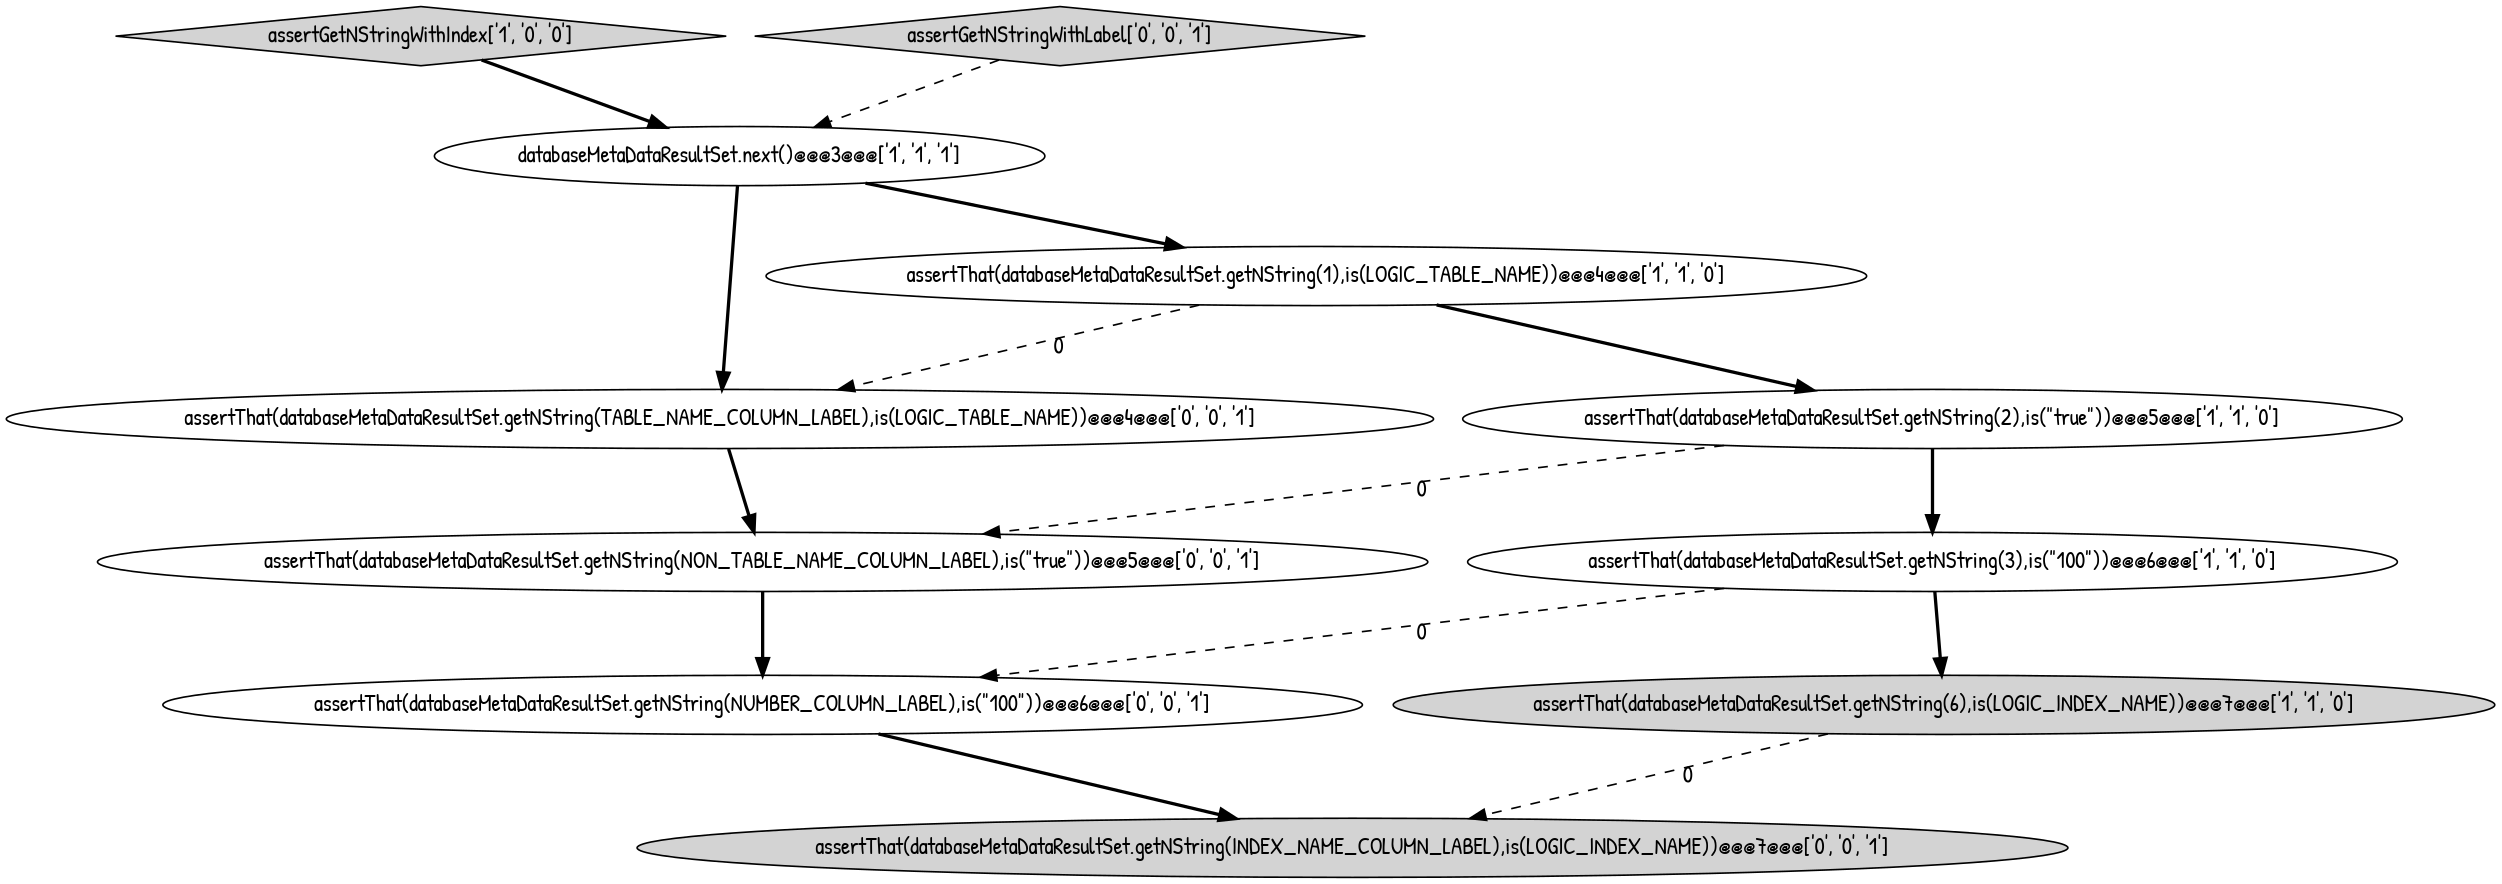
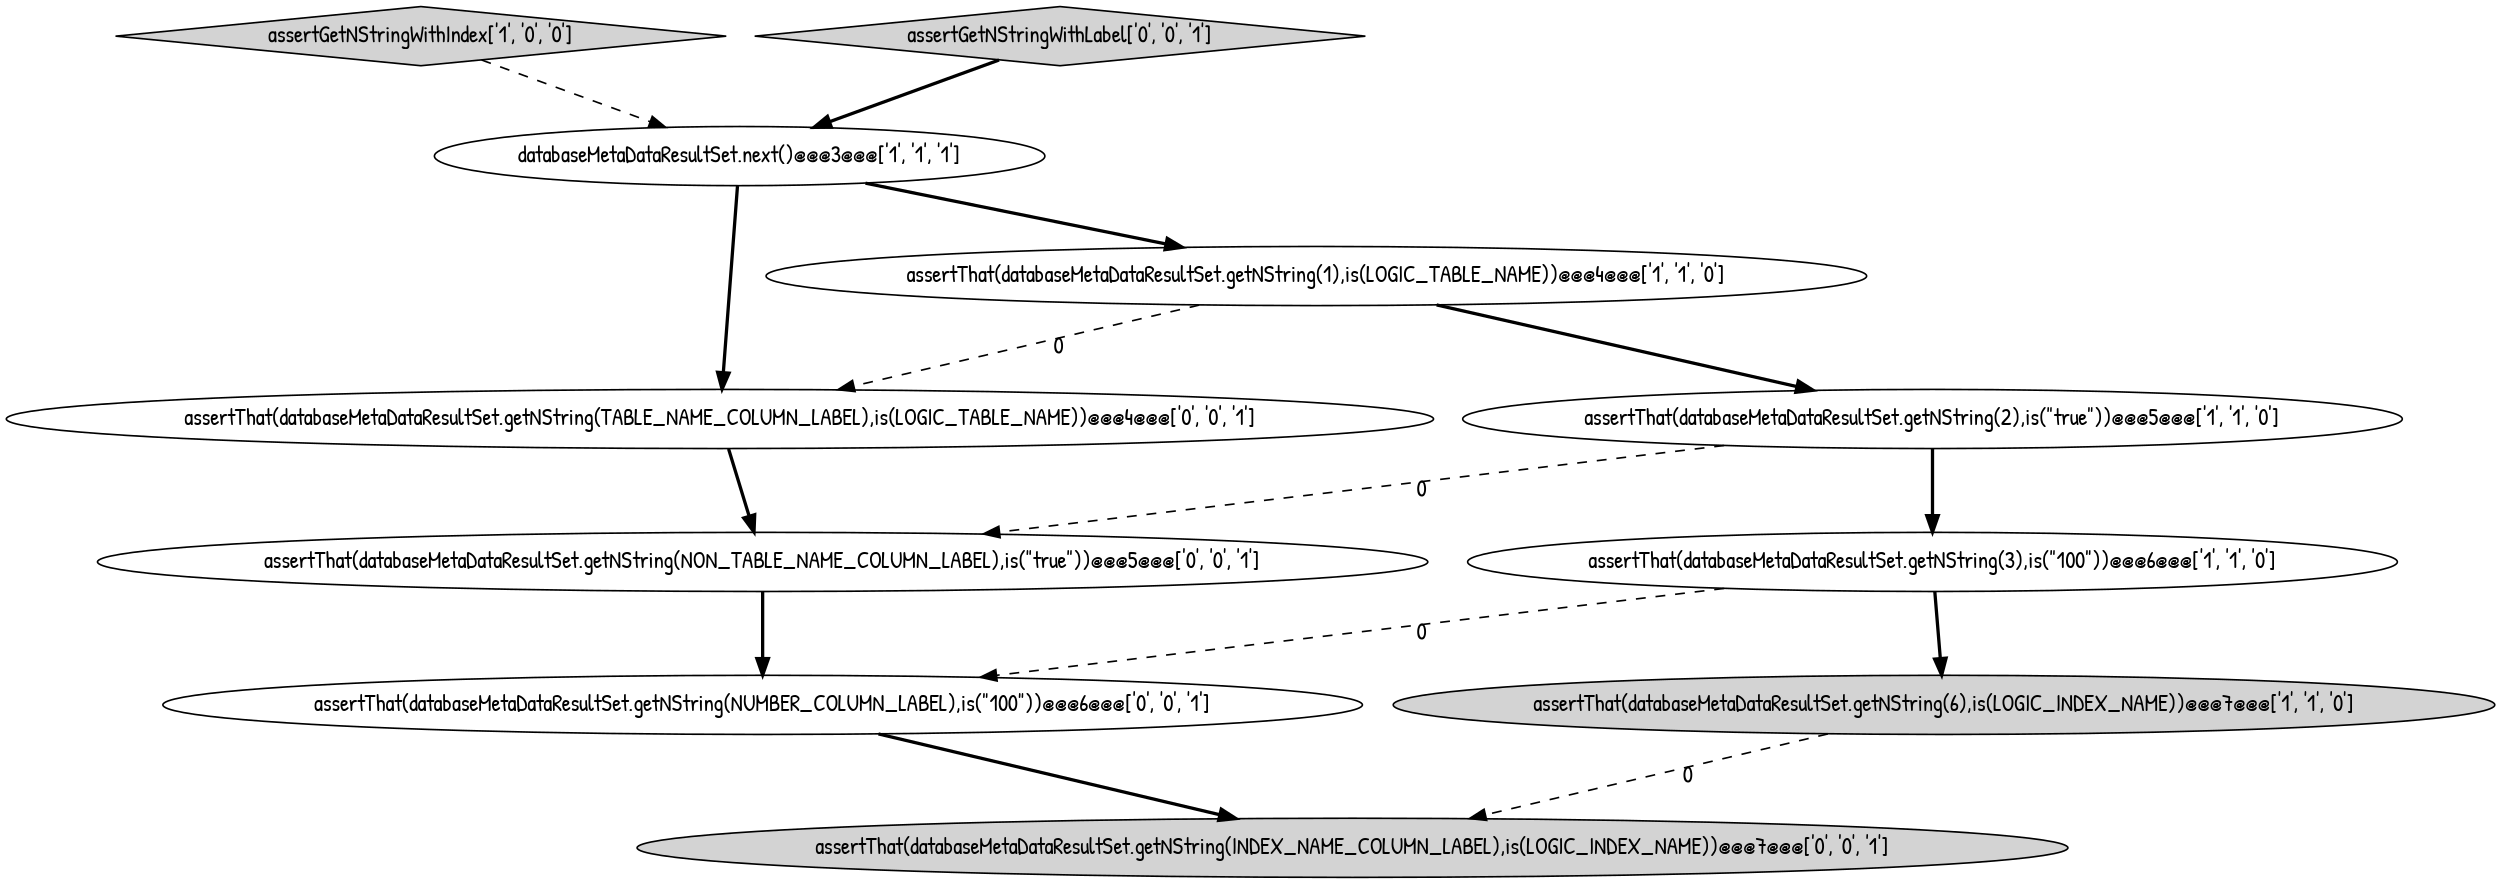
(566, 91) -> (566, 91)
(914, 91) -> (914, 91)
